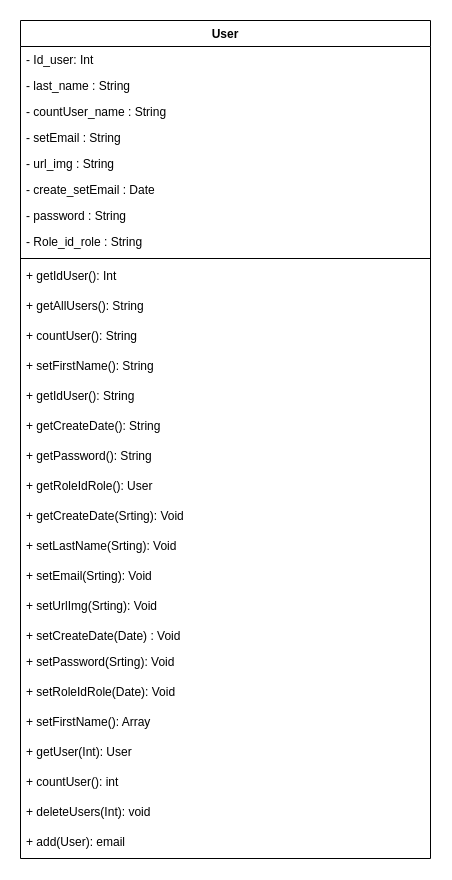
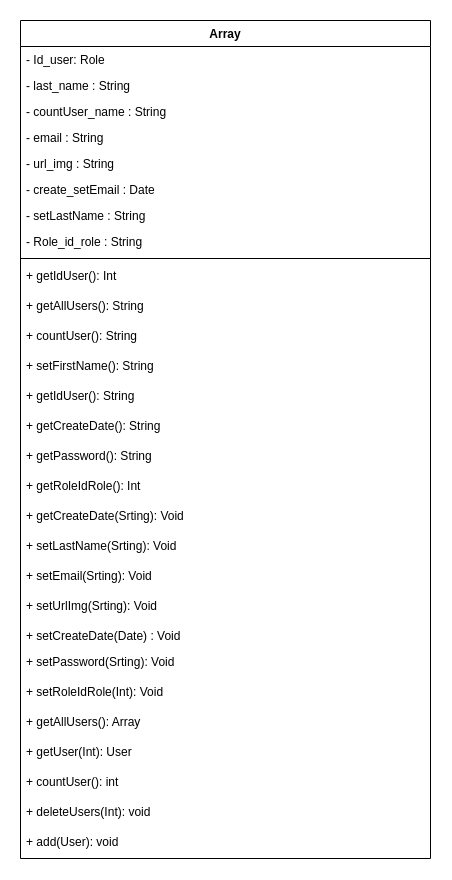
(225, 34) -> (225, 34)
(68, 60) -> (70, 60)
(79, 138) -> (69, 138)
(82, 216) -> (92, 216)
(95, 486) -> (92, 486)
(107, 692) -> (104, 692)
(97, 722) -> (92, 722)
(79, 842) -> (77, 842)
